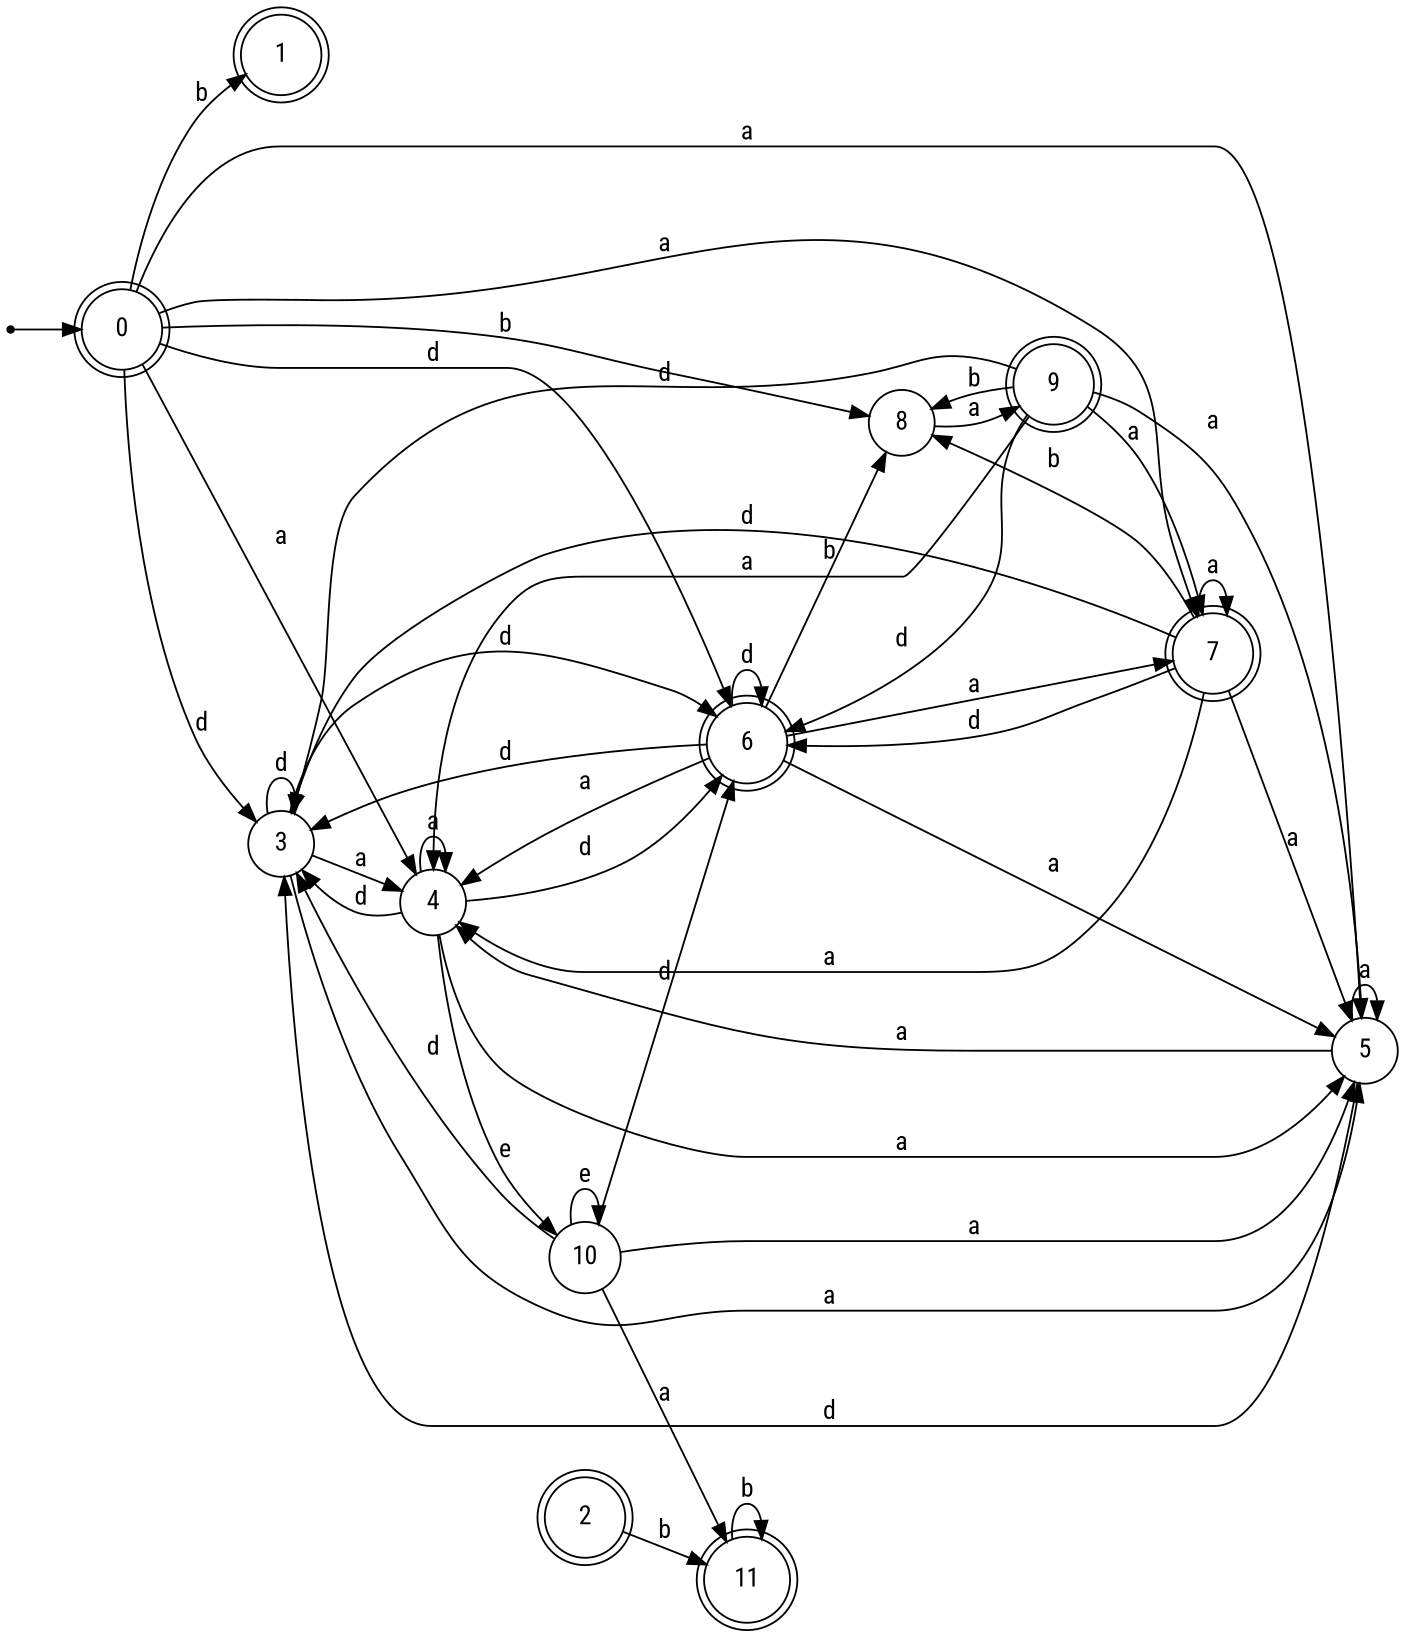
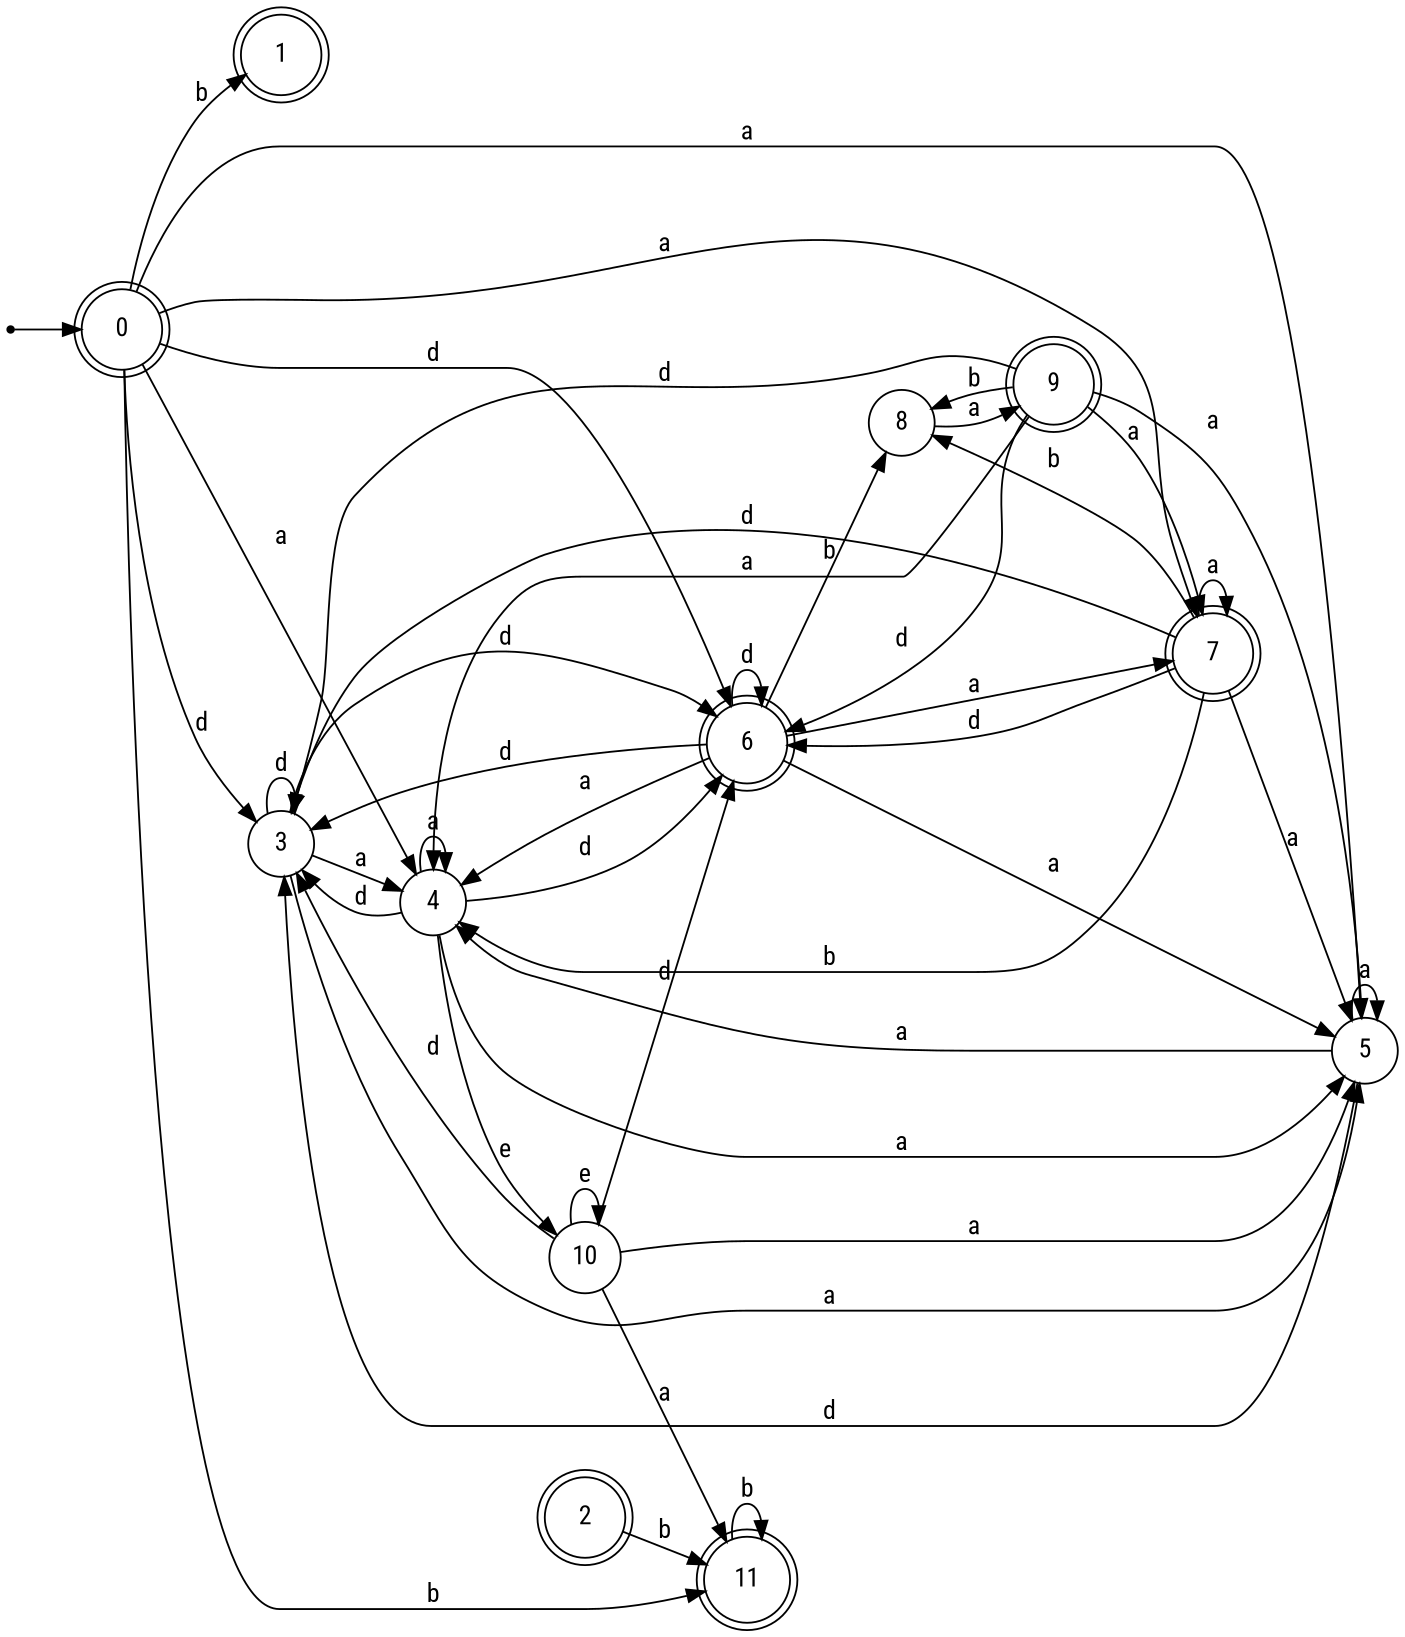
(510, 339) -> (168, 1206)
(829, 958) -> (829, 958)
